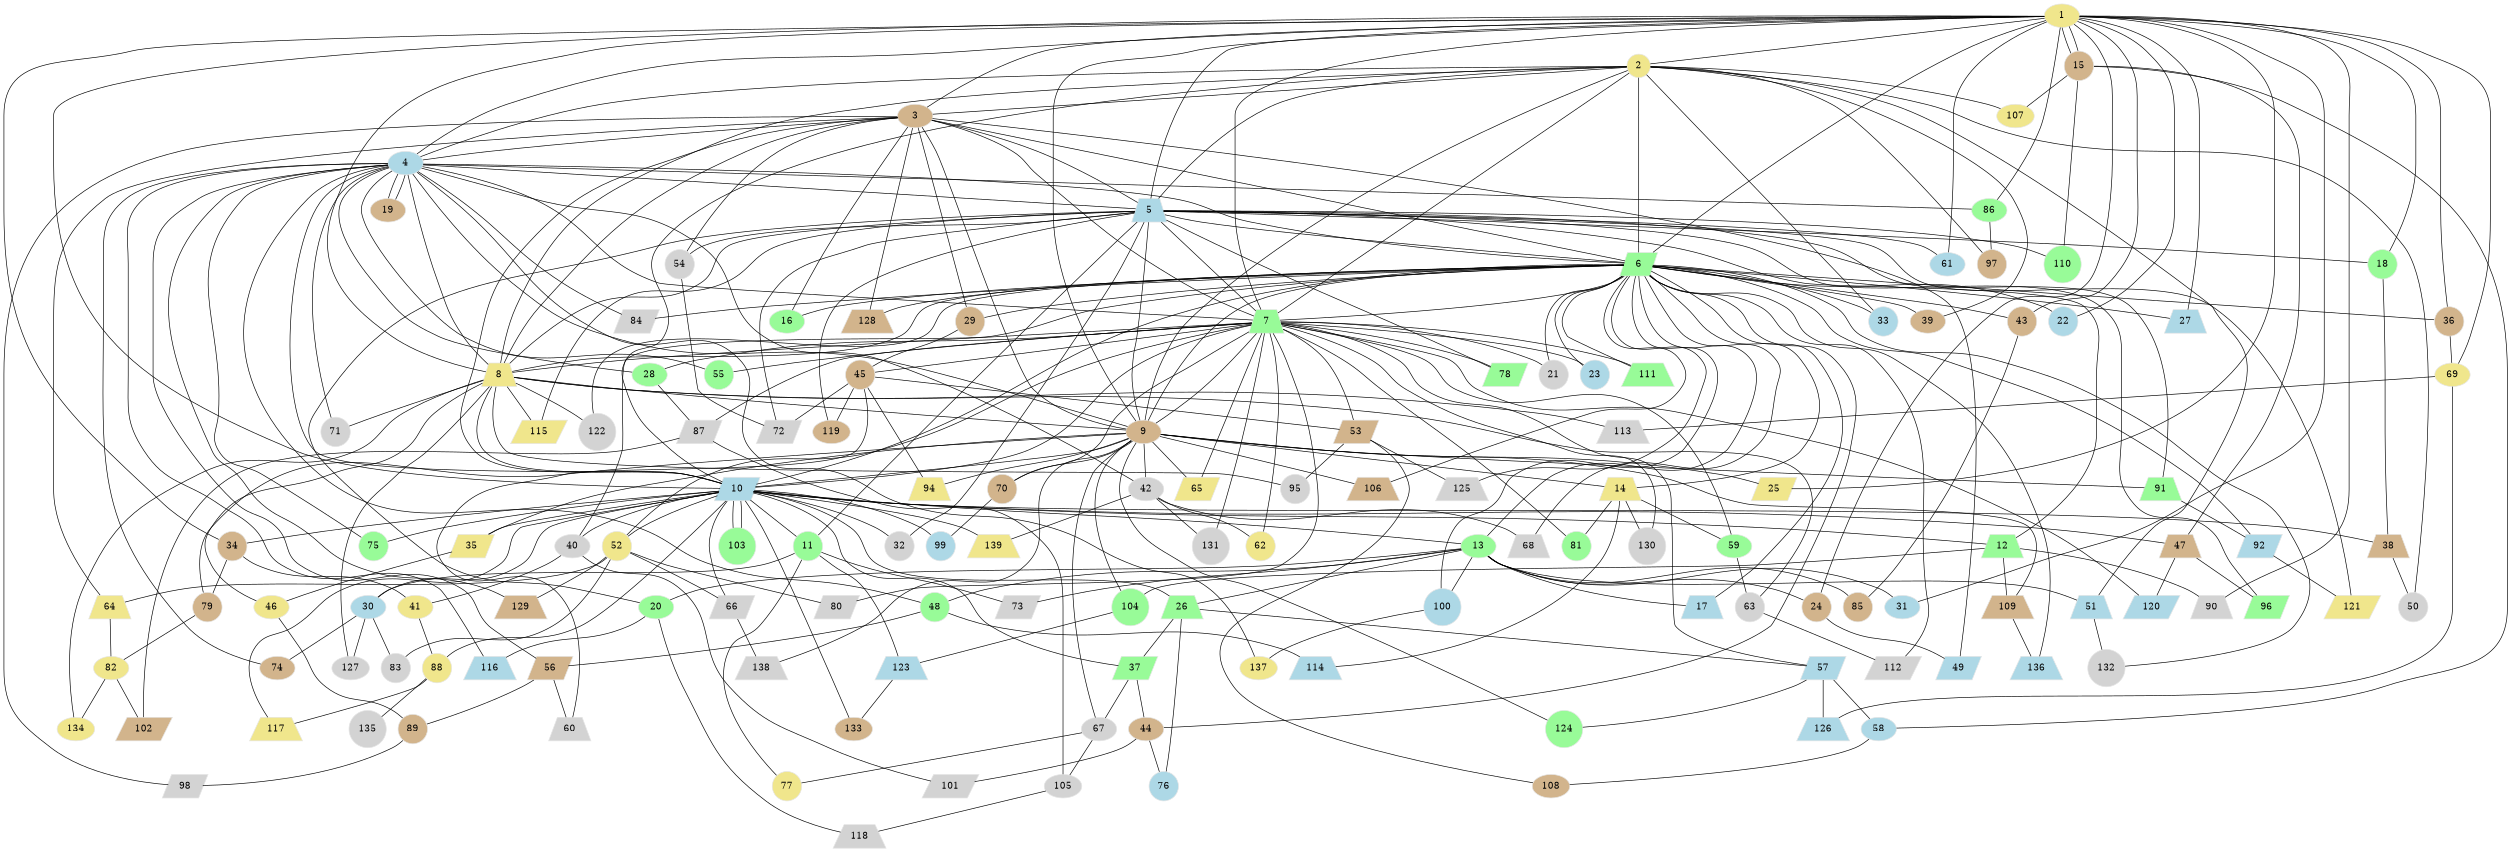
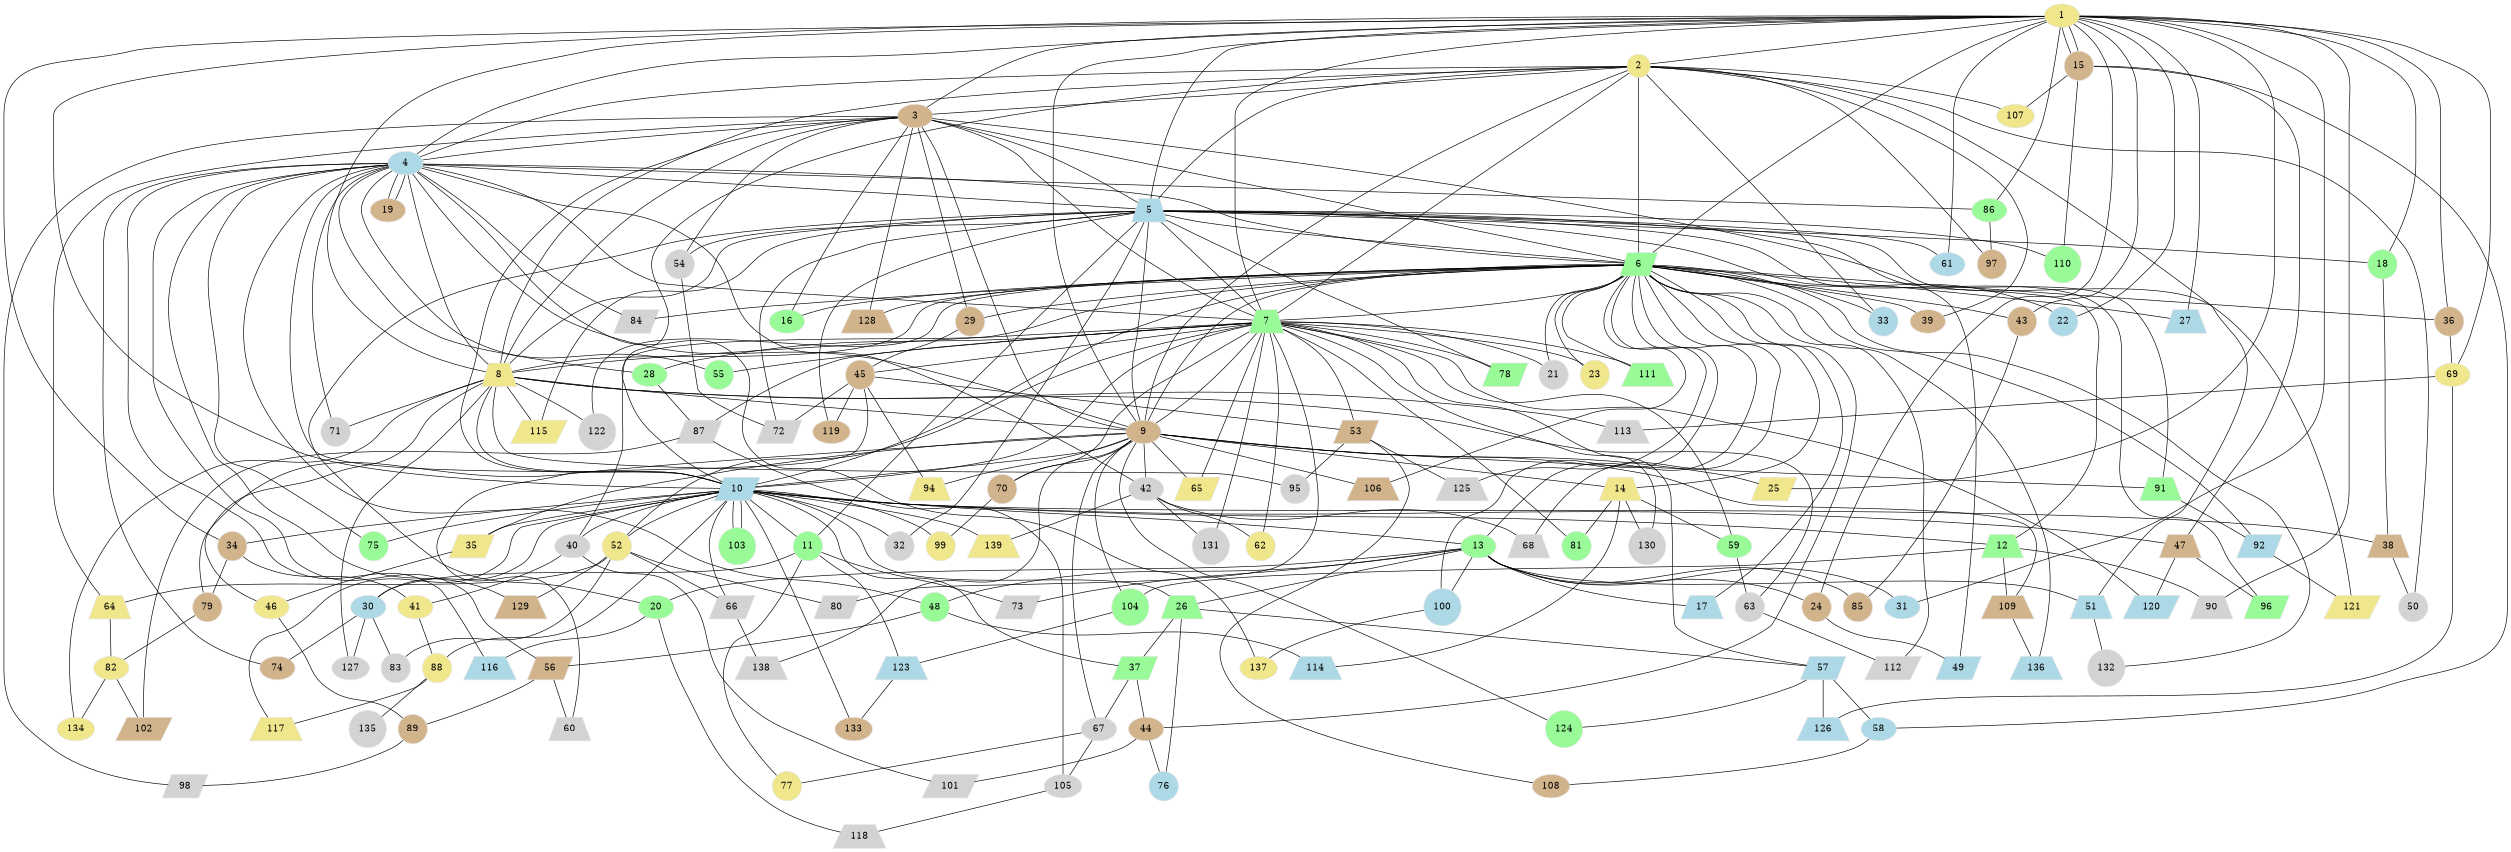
(1595, 375) -> (1595, 375)
(941, 546) -> (941, 546)
